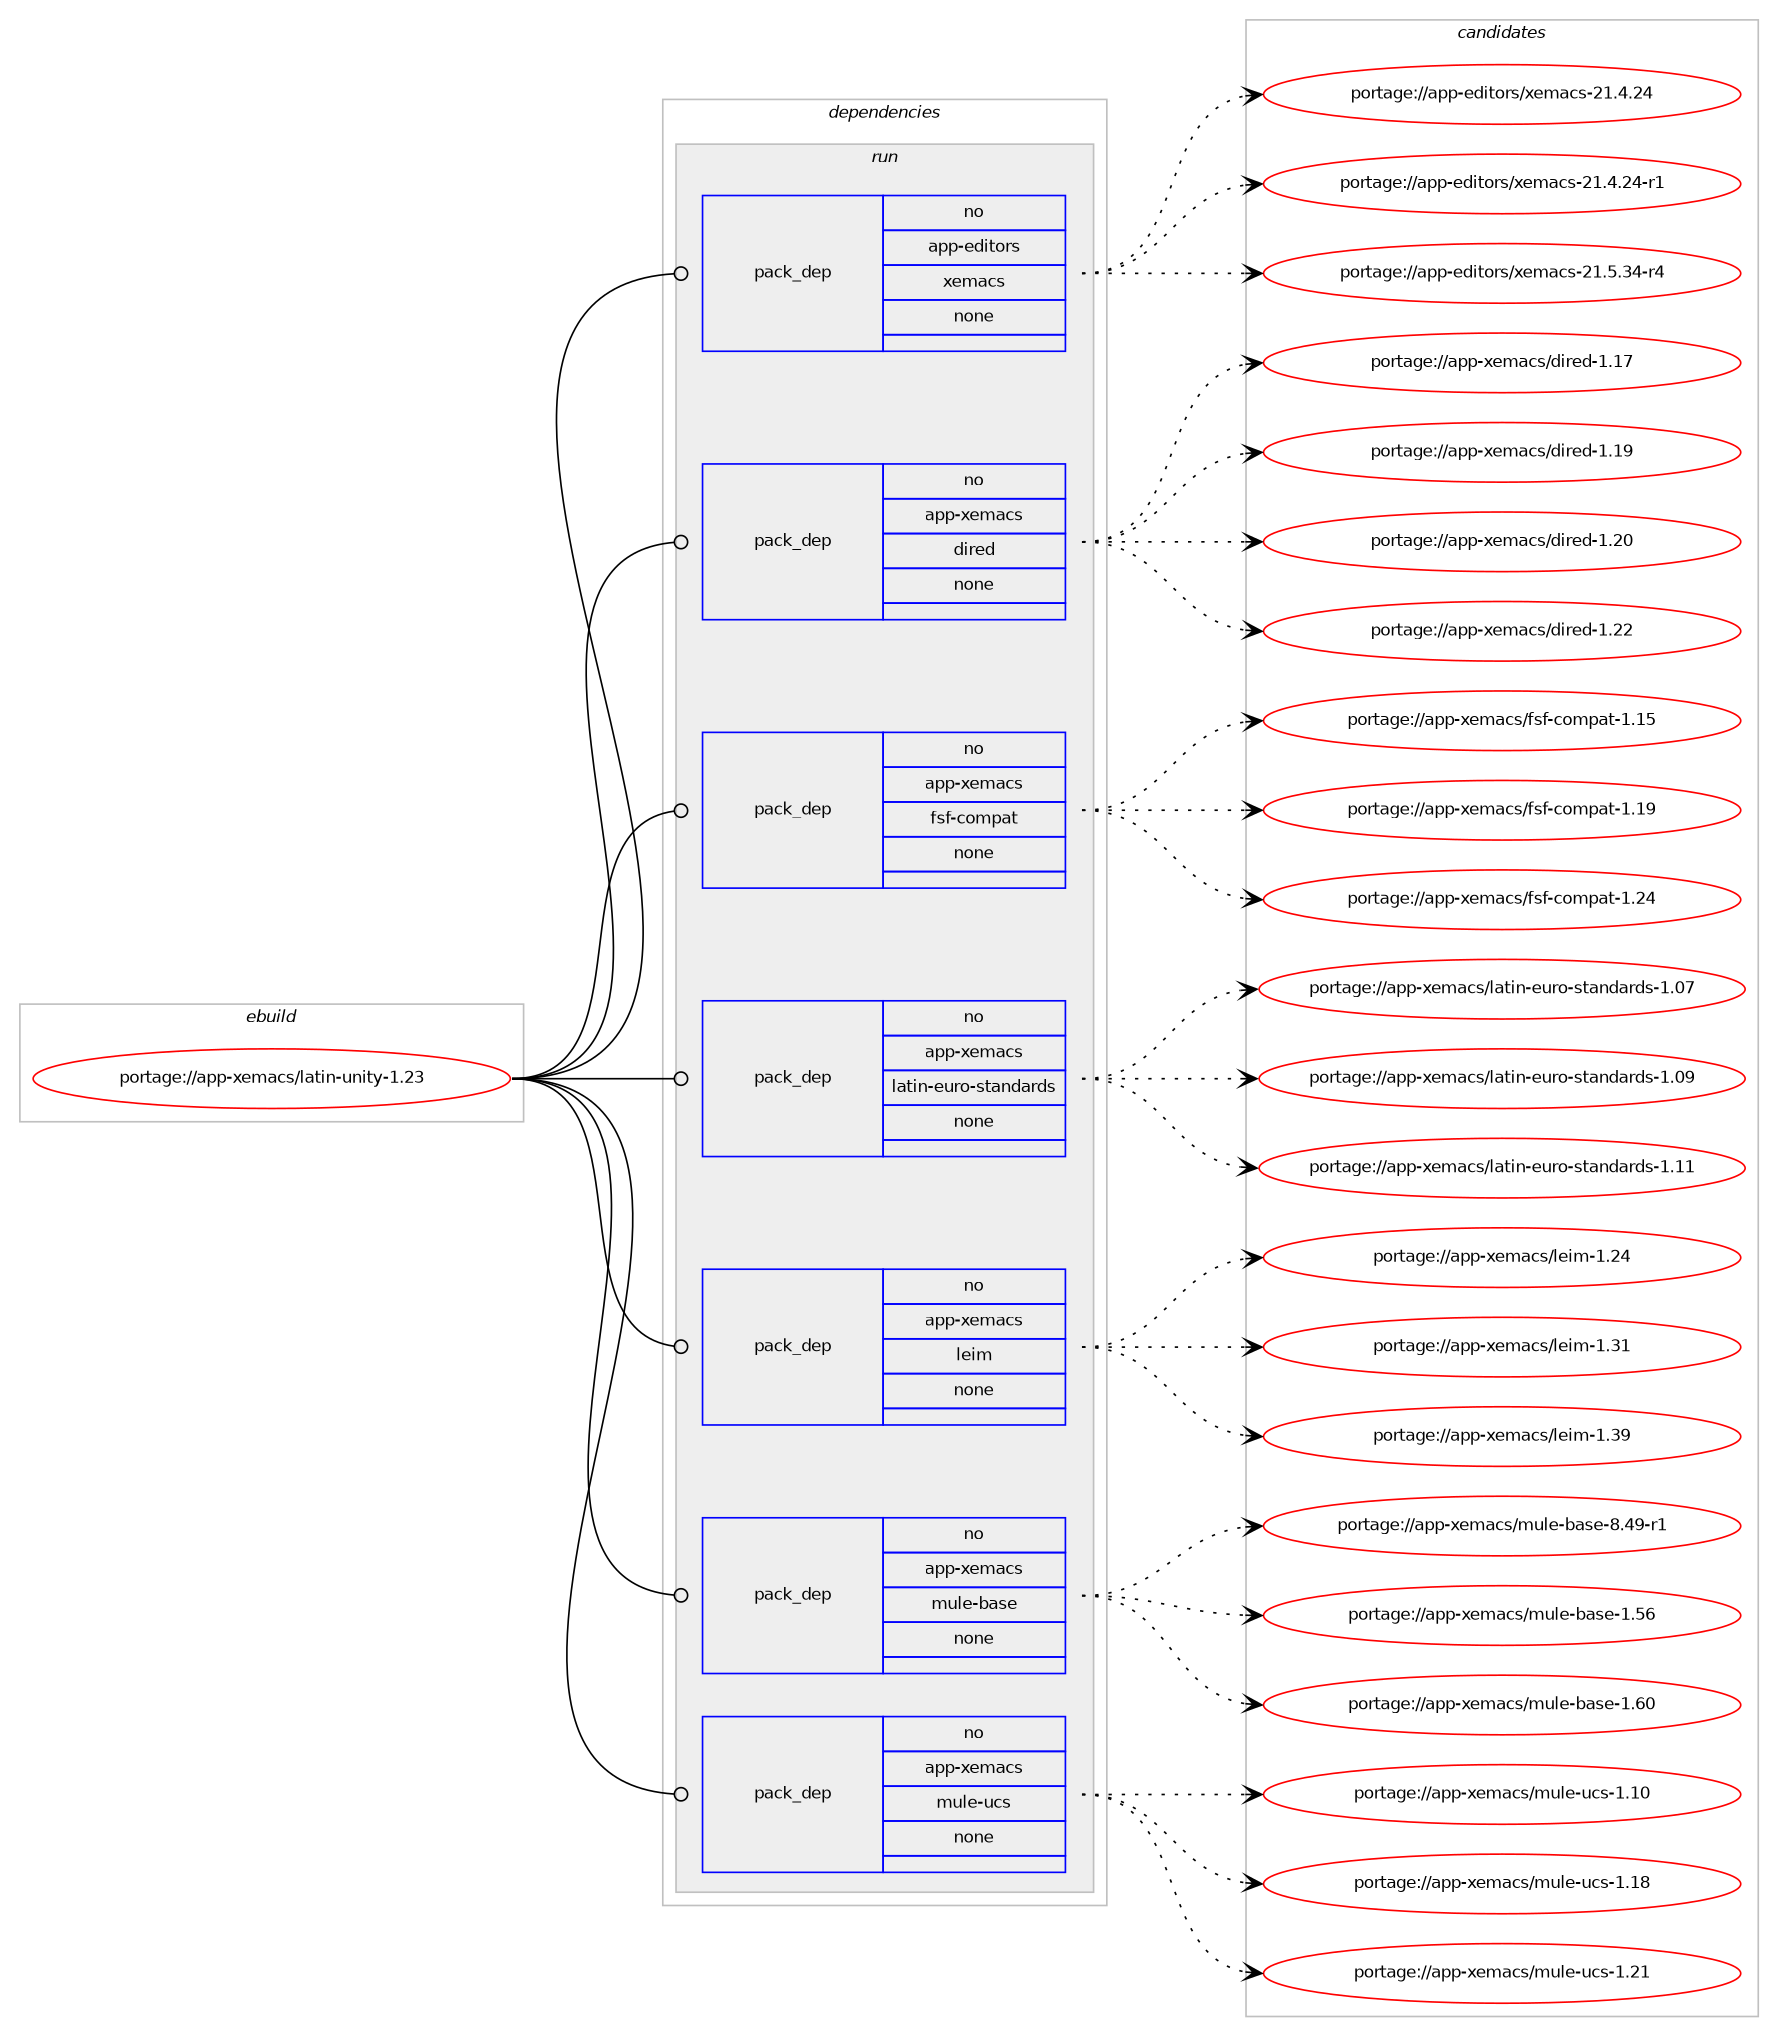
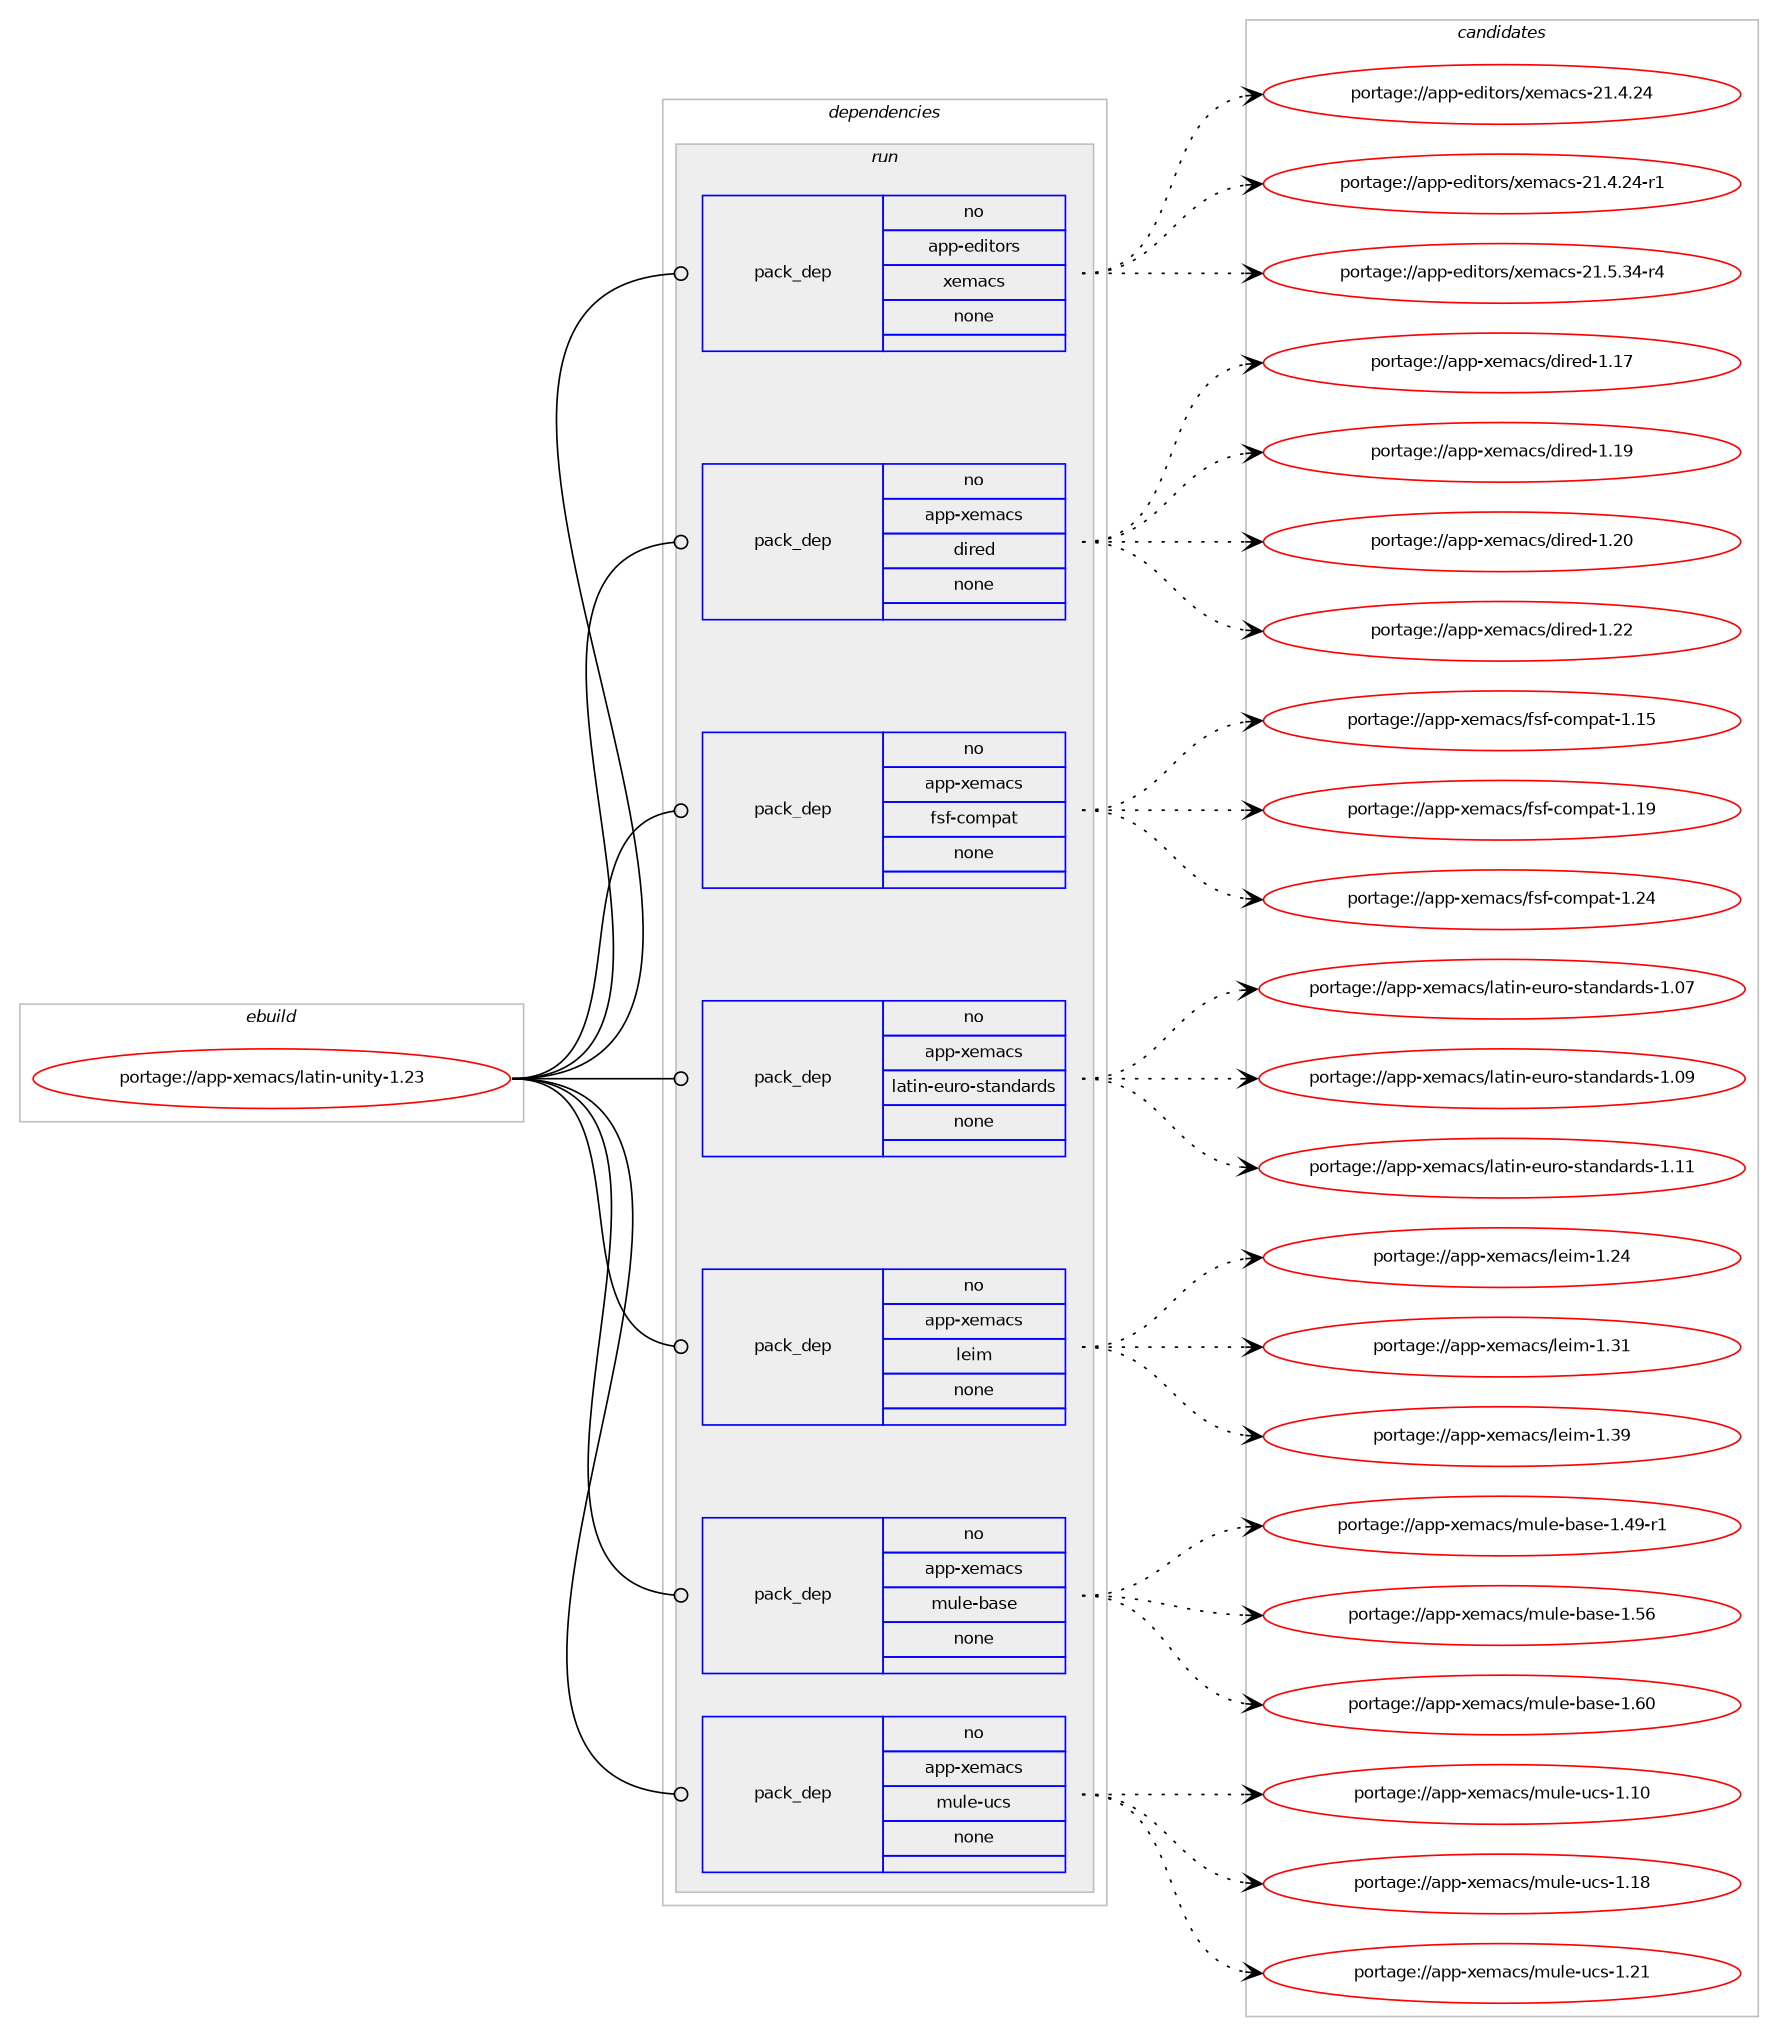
(1502, 1526) -> (1502, 1526)
